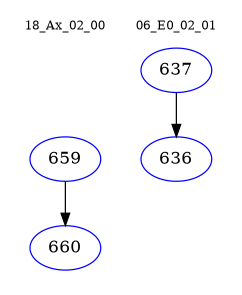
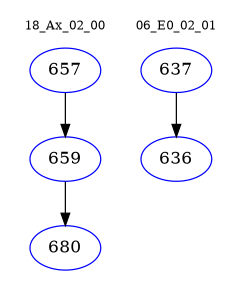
none -> (65, 70)
(65, 248) -> (65, 248)
